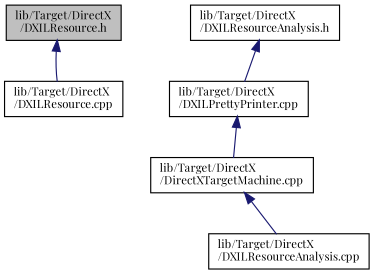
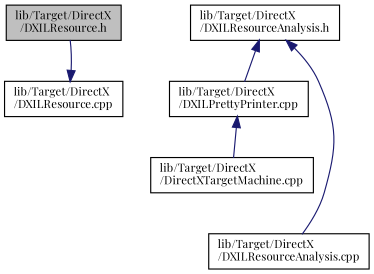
(56, 67) -> (71, 55)
(264, 218) -> (334, 139)
